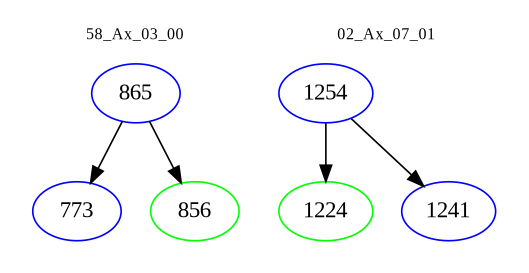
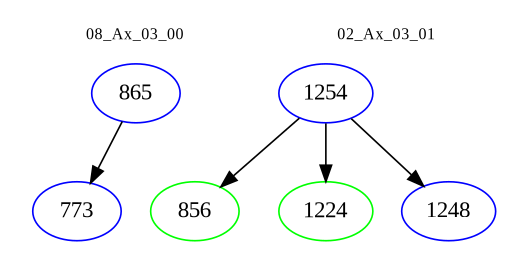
(136, 35) -> (136, 35)
(387, 35) -> (387, 35)
(162, 145) -> (276, 138)
(449, 211) -> (449, 211)
